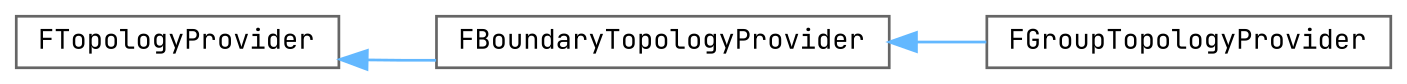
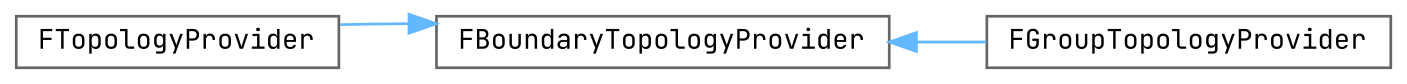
(402, 60) -> (374, 24)
